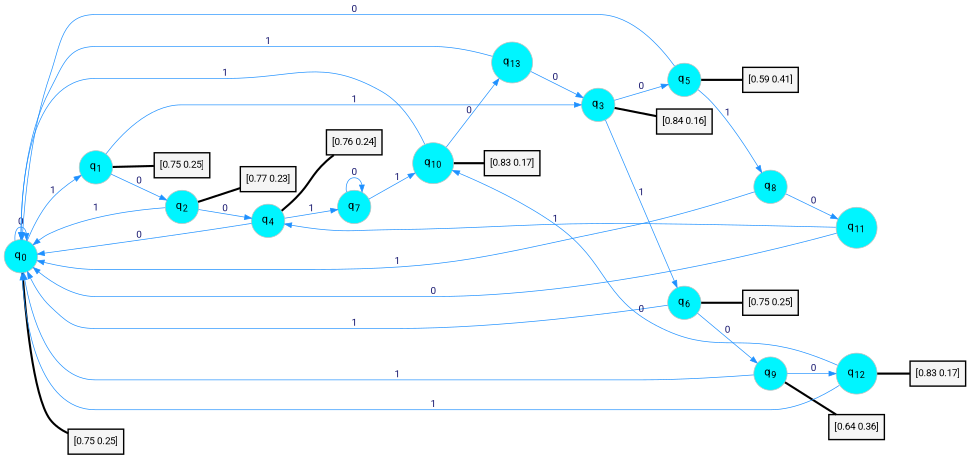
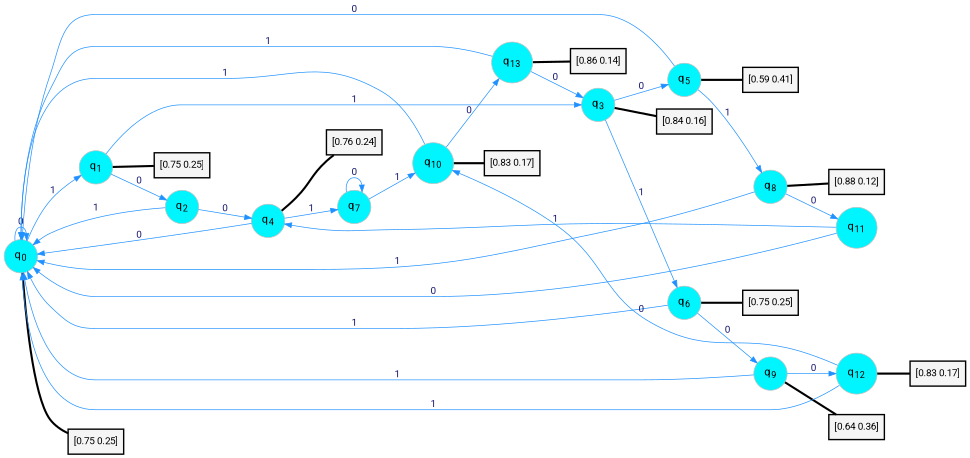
none -> (598, 61)
(268, 179) -> none
none -> (857, 182)
